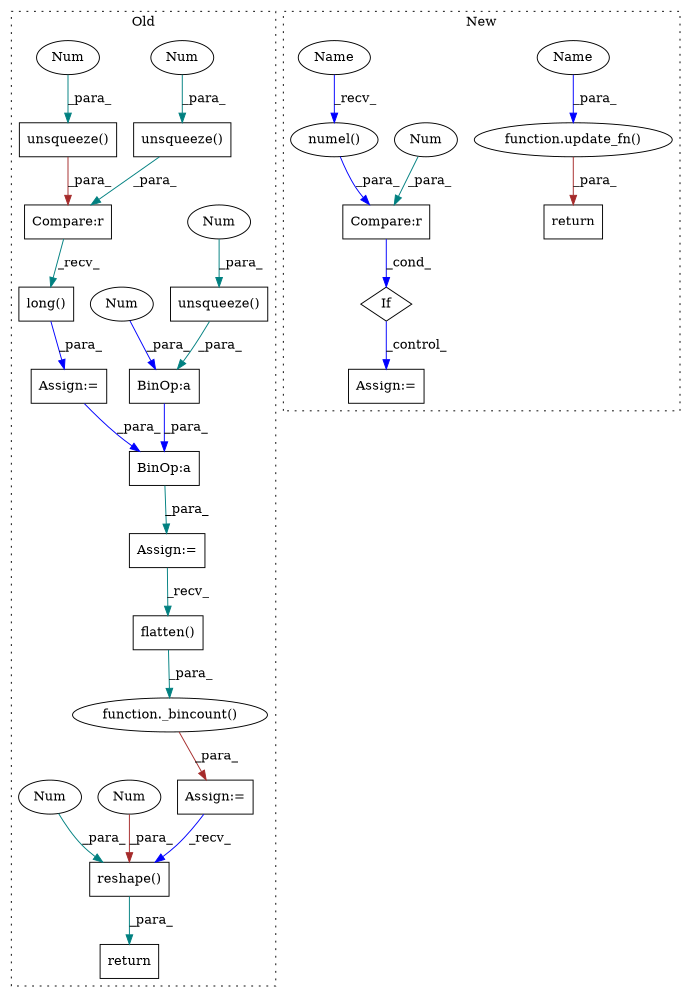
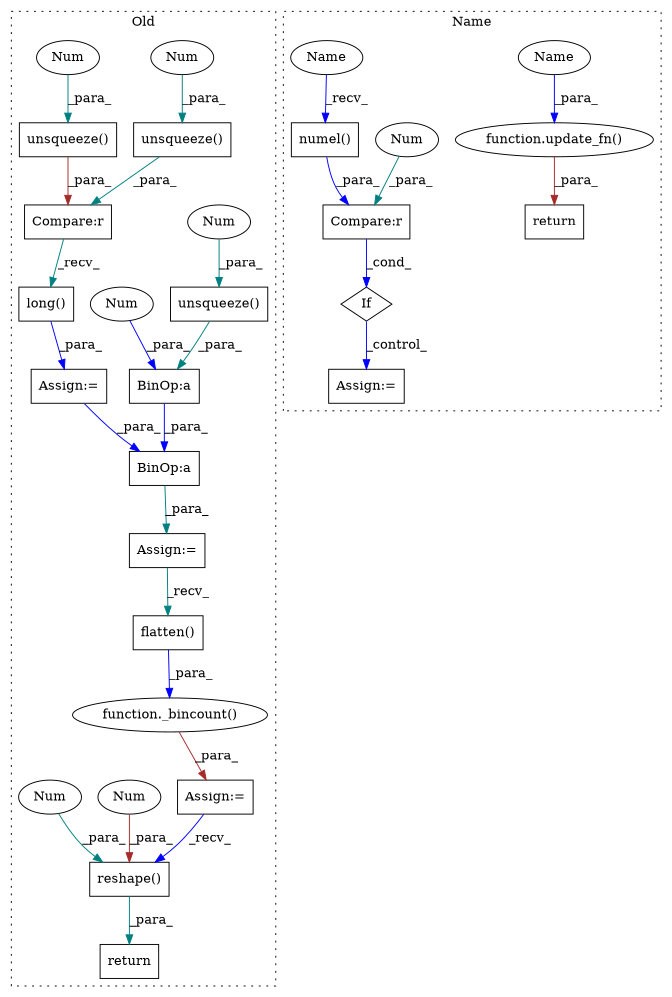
(482, 22) -> (472, 22)
(334, 140) -> (325, 140)
(169, 669) -> (169, 669)
